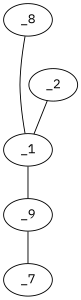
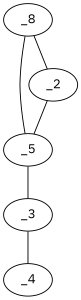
none -> (41, 52)
(28, 150) -> (28, 150)
(28, 215) -> (28, 215)
(28, 280) -> (28, 280)
